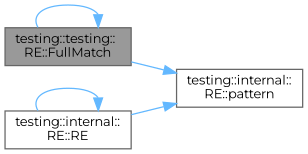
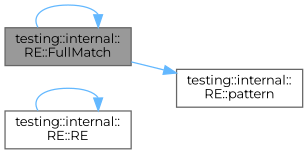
(68, 47) -> (68, 47)
(148, 111) -> none
